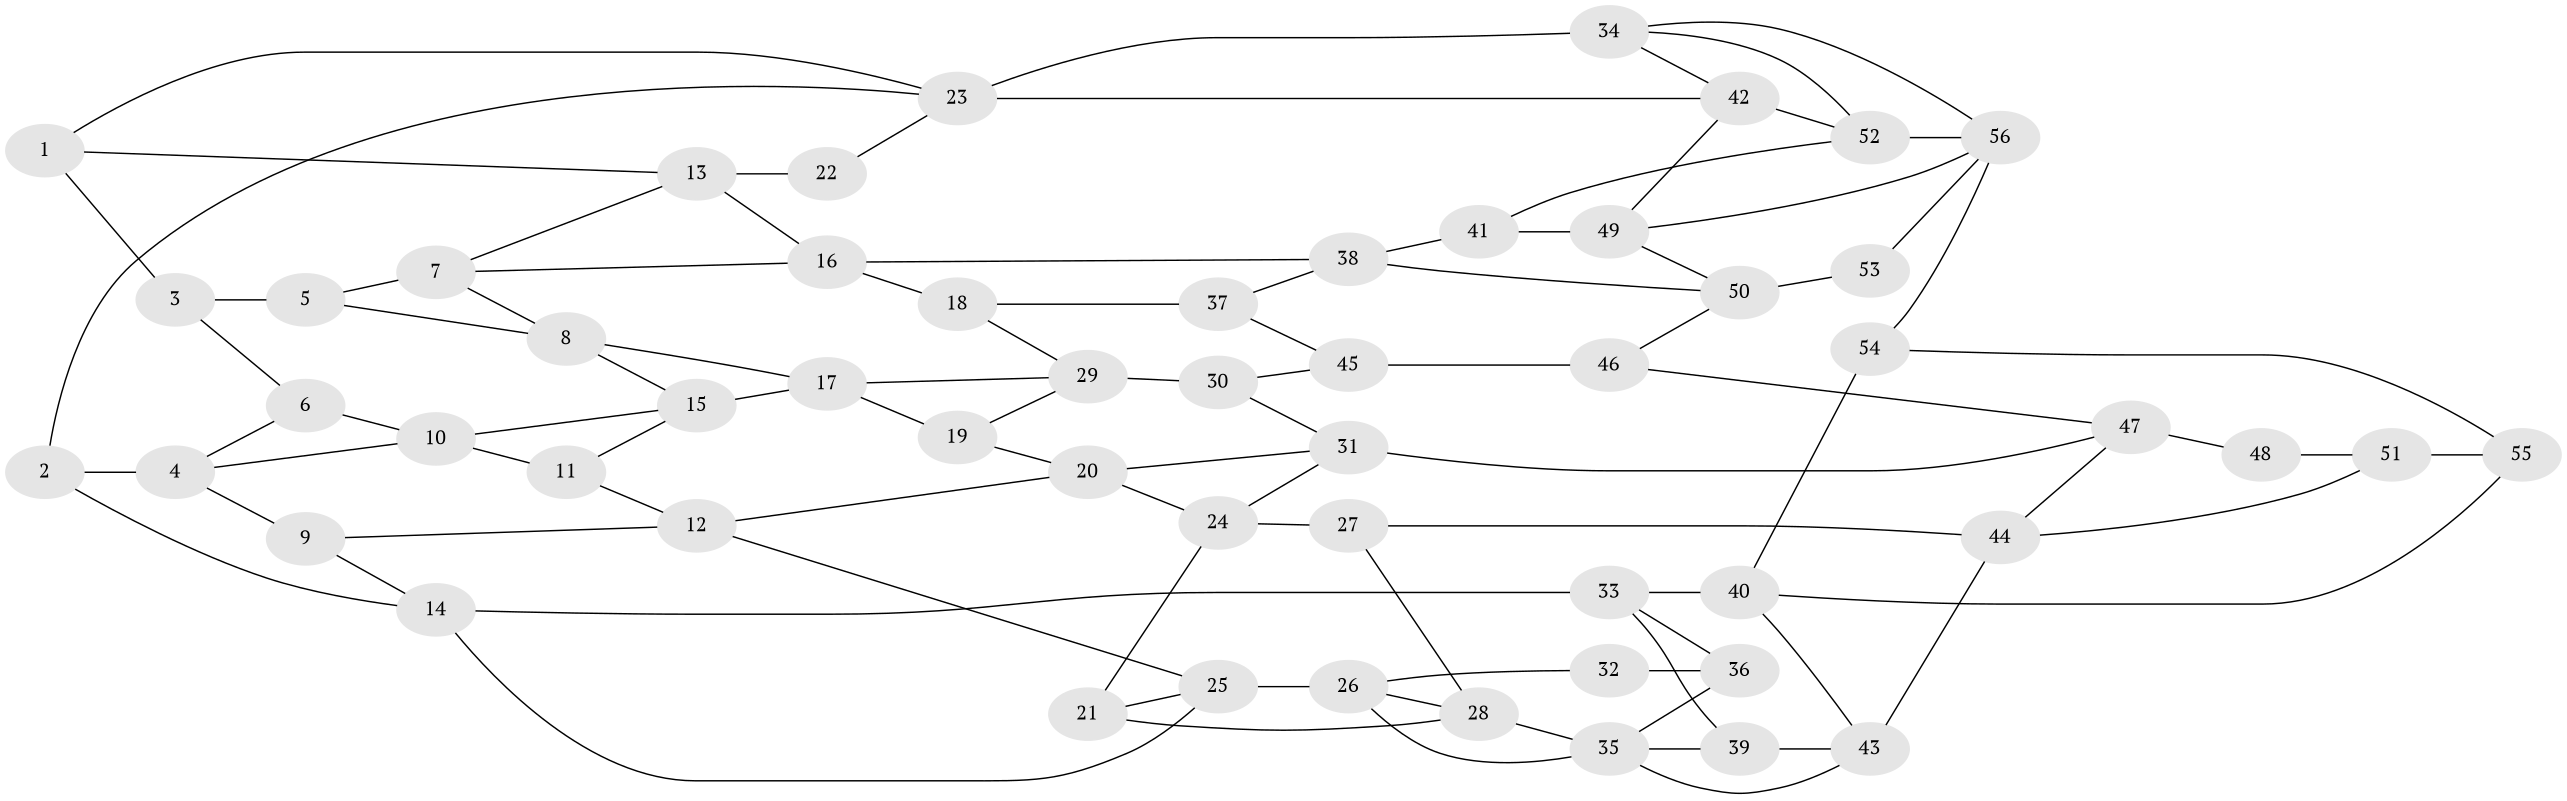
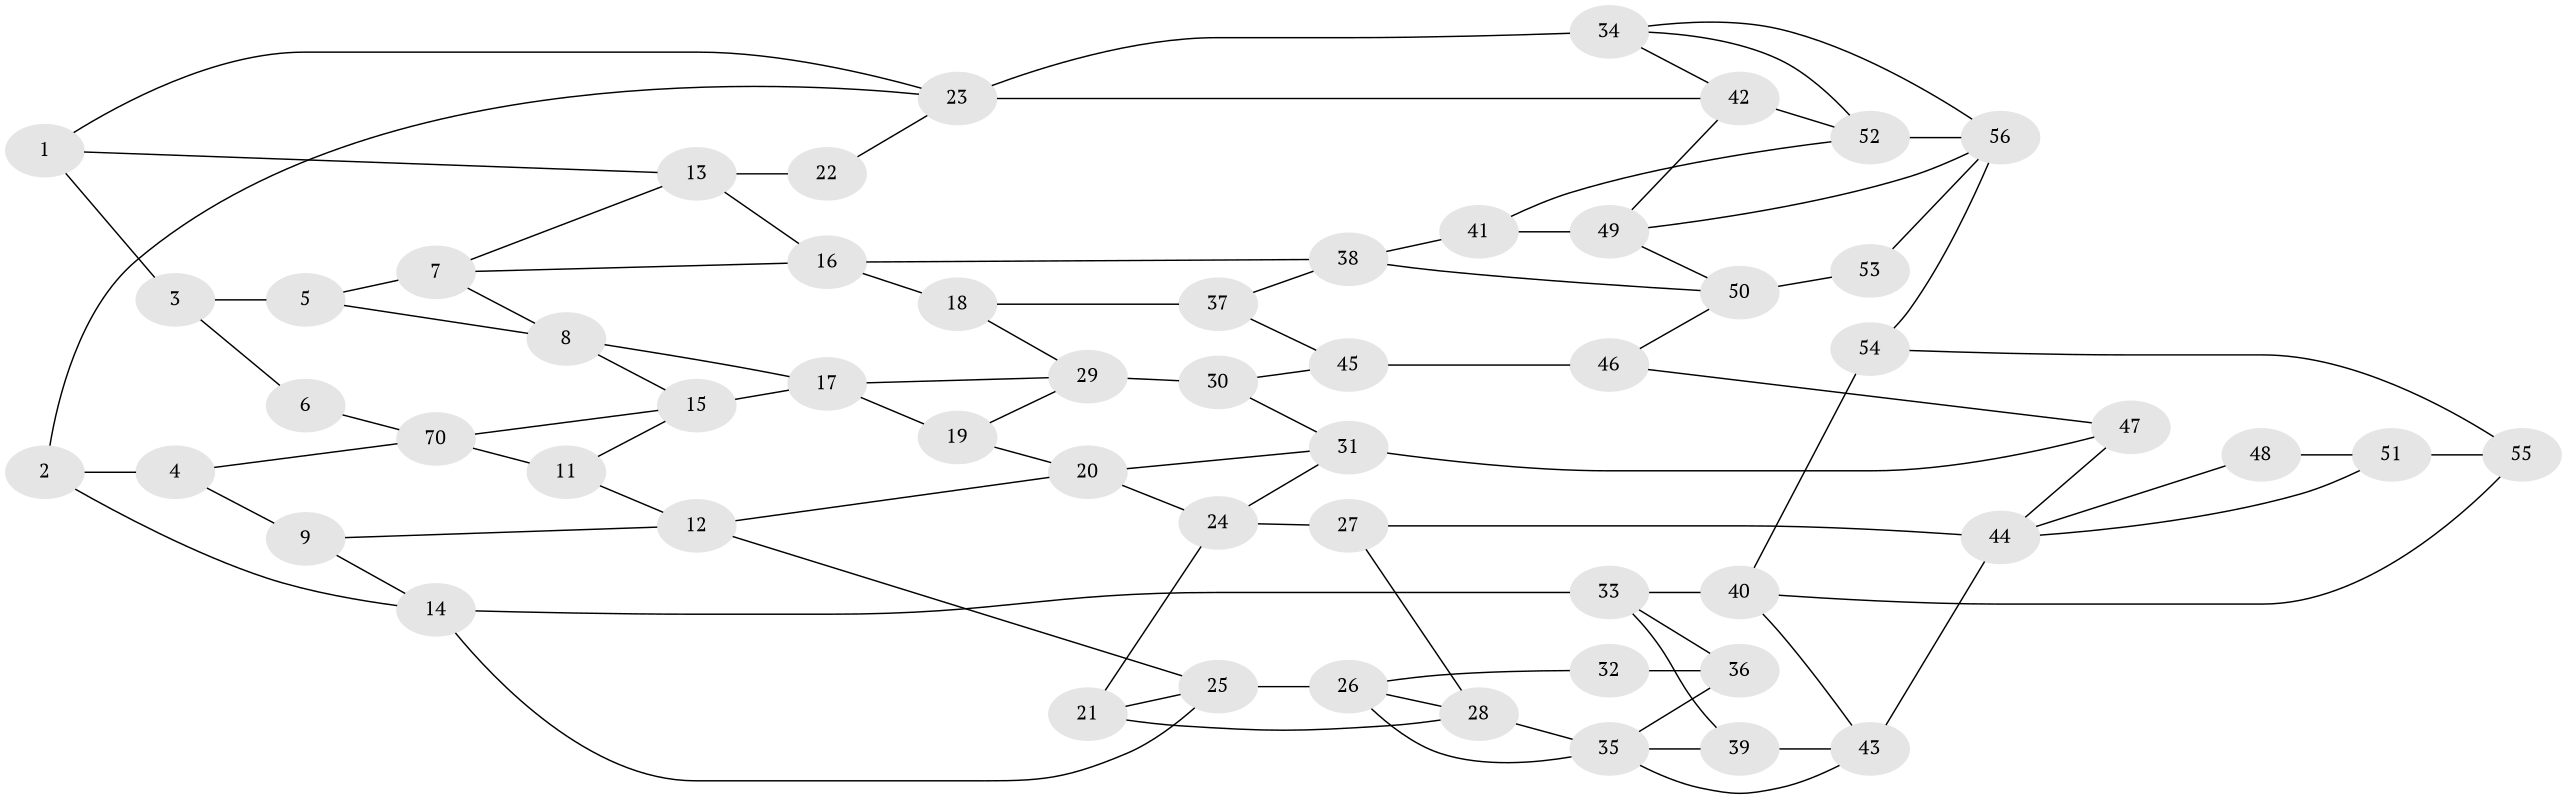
(241, 439) -> none
(436, 439) -> (436, 439)
(2196, 441) -> (2131, 496)
